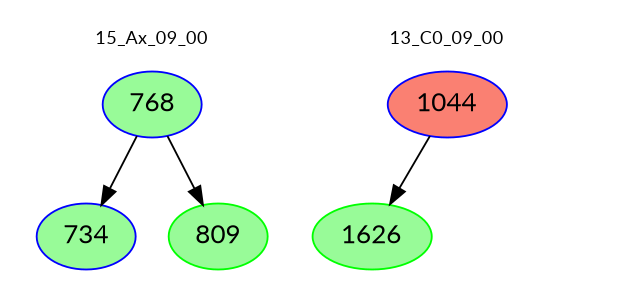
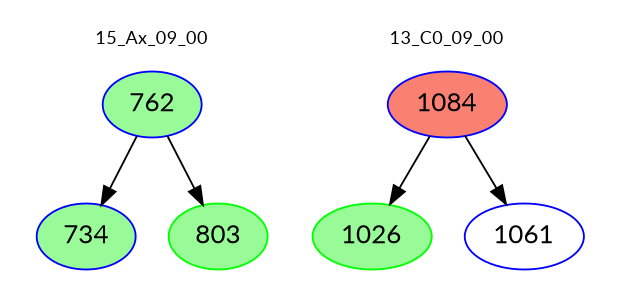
(152, 104) -> (152, 104)
(447, 104) -> (447, 104)
(218, 236) -> (218, 236)
(372, 236) -> (372, 236)
none -> (524, 236)
